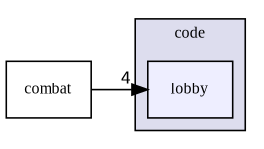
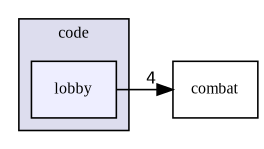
(112, 90) -> (139, 90)
